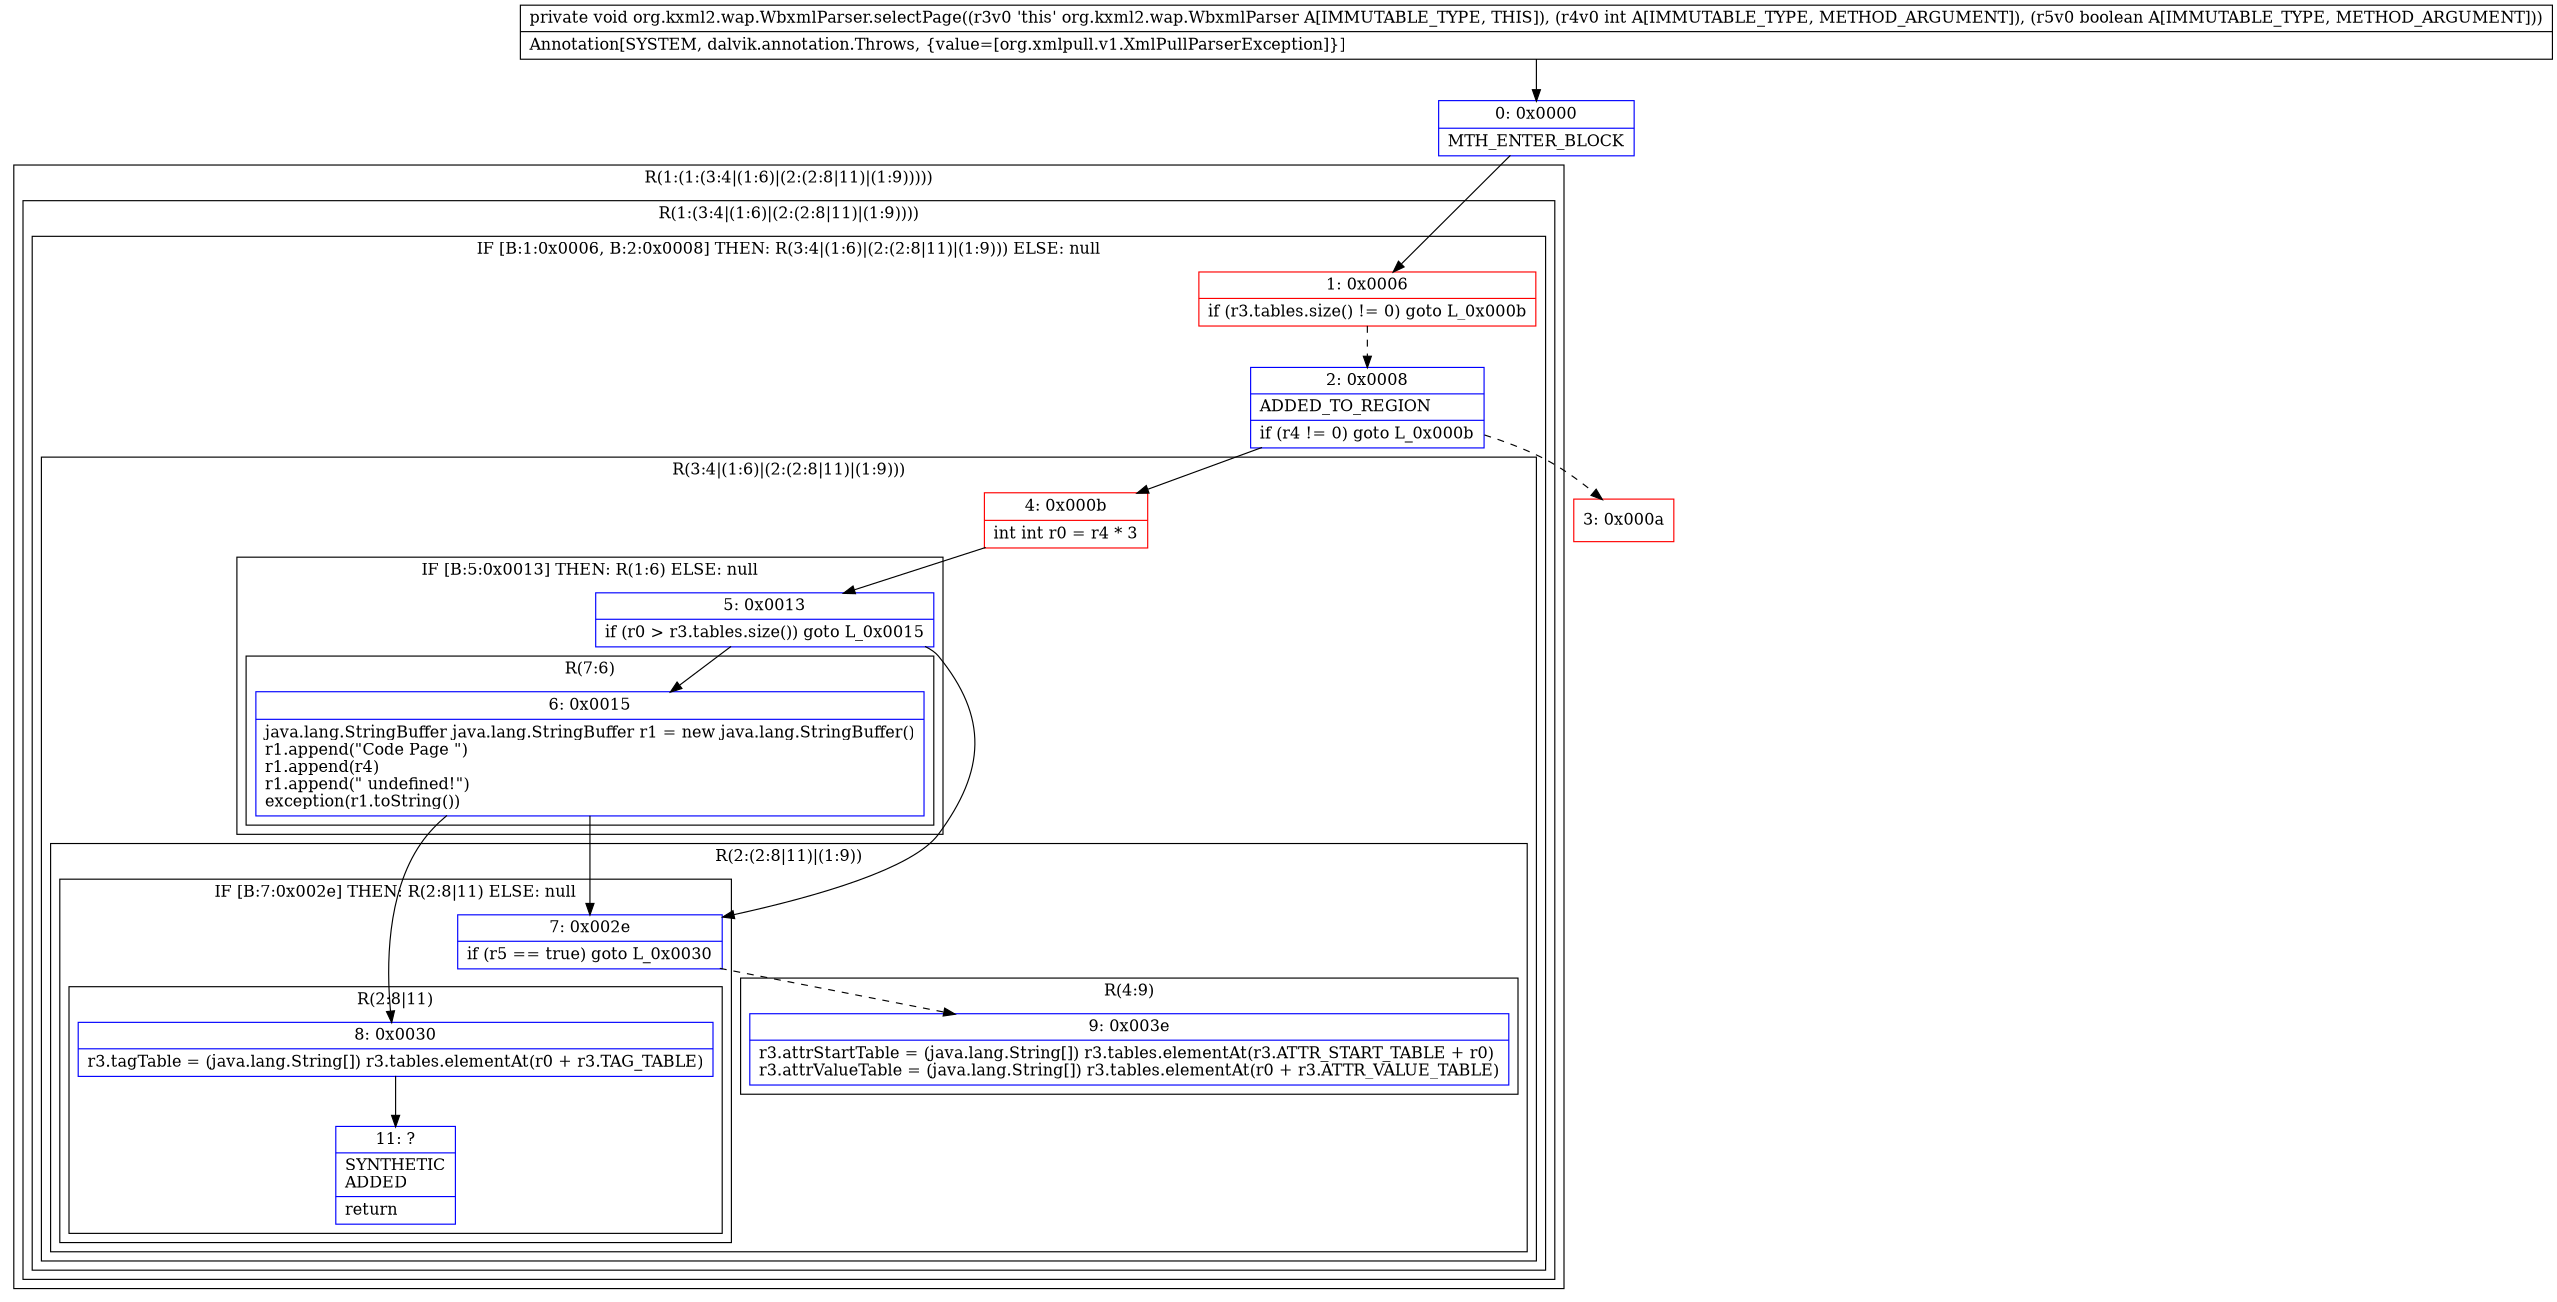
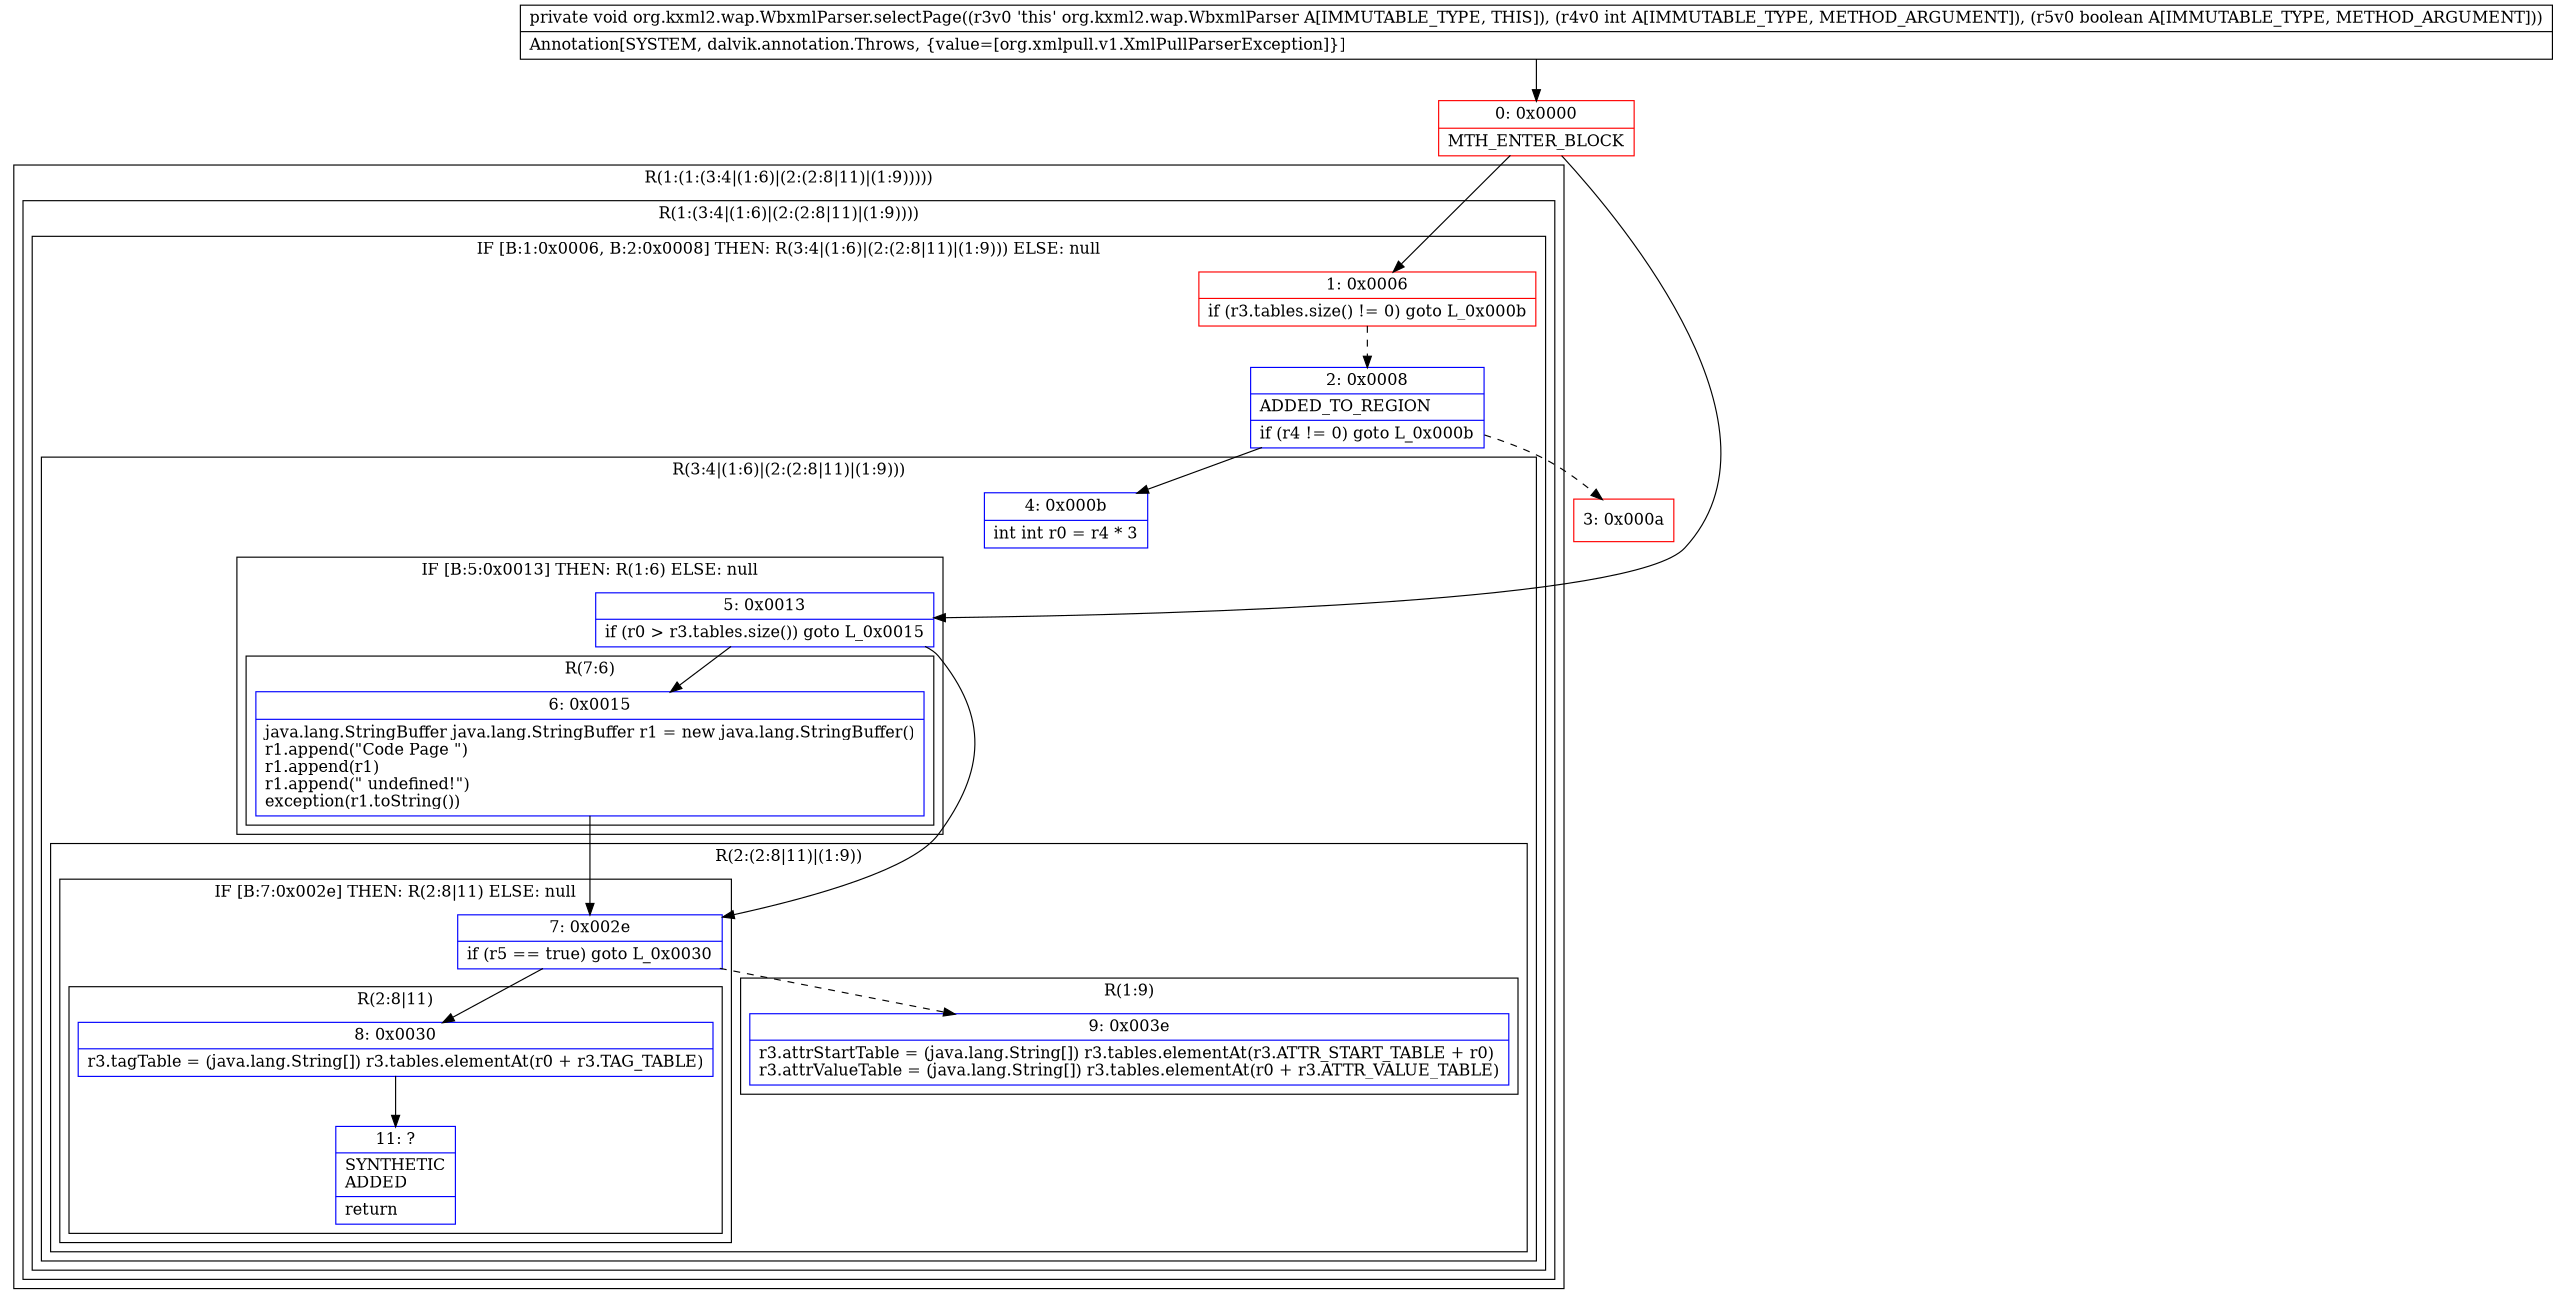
(1536, 128) -> (1536, 128)
(1066, 520) -> (1066, 520)
(920, 569) -> (1512, 590)
(323, 767) -> (323, 767)
(395, 906) -> (496, 994)
(1129, 991) -> (1129, 991)
